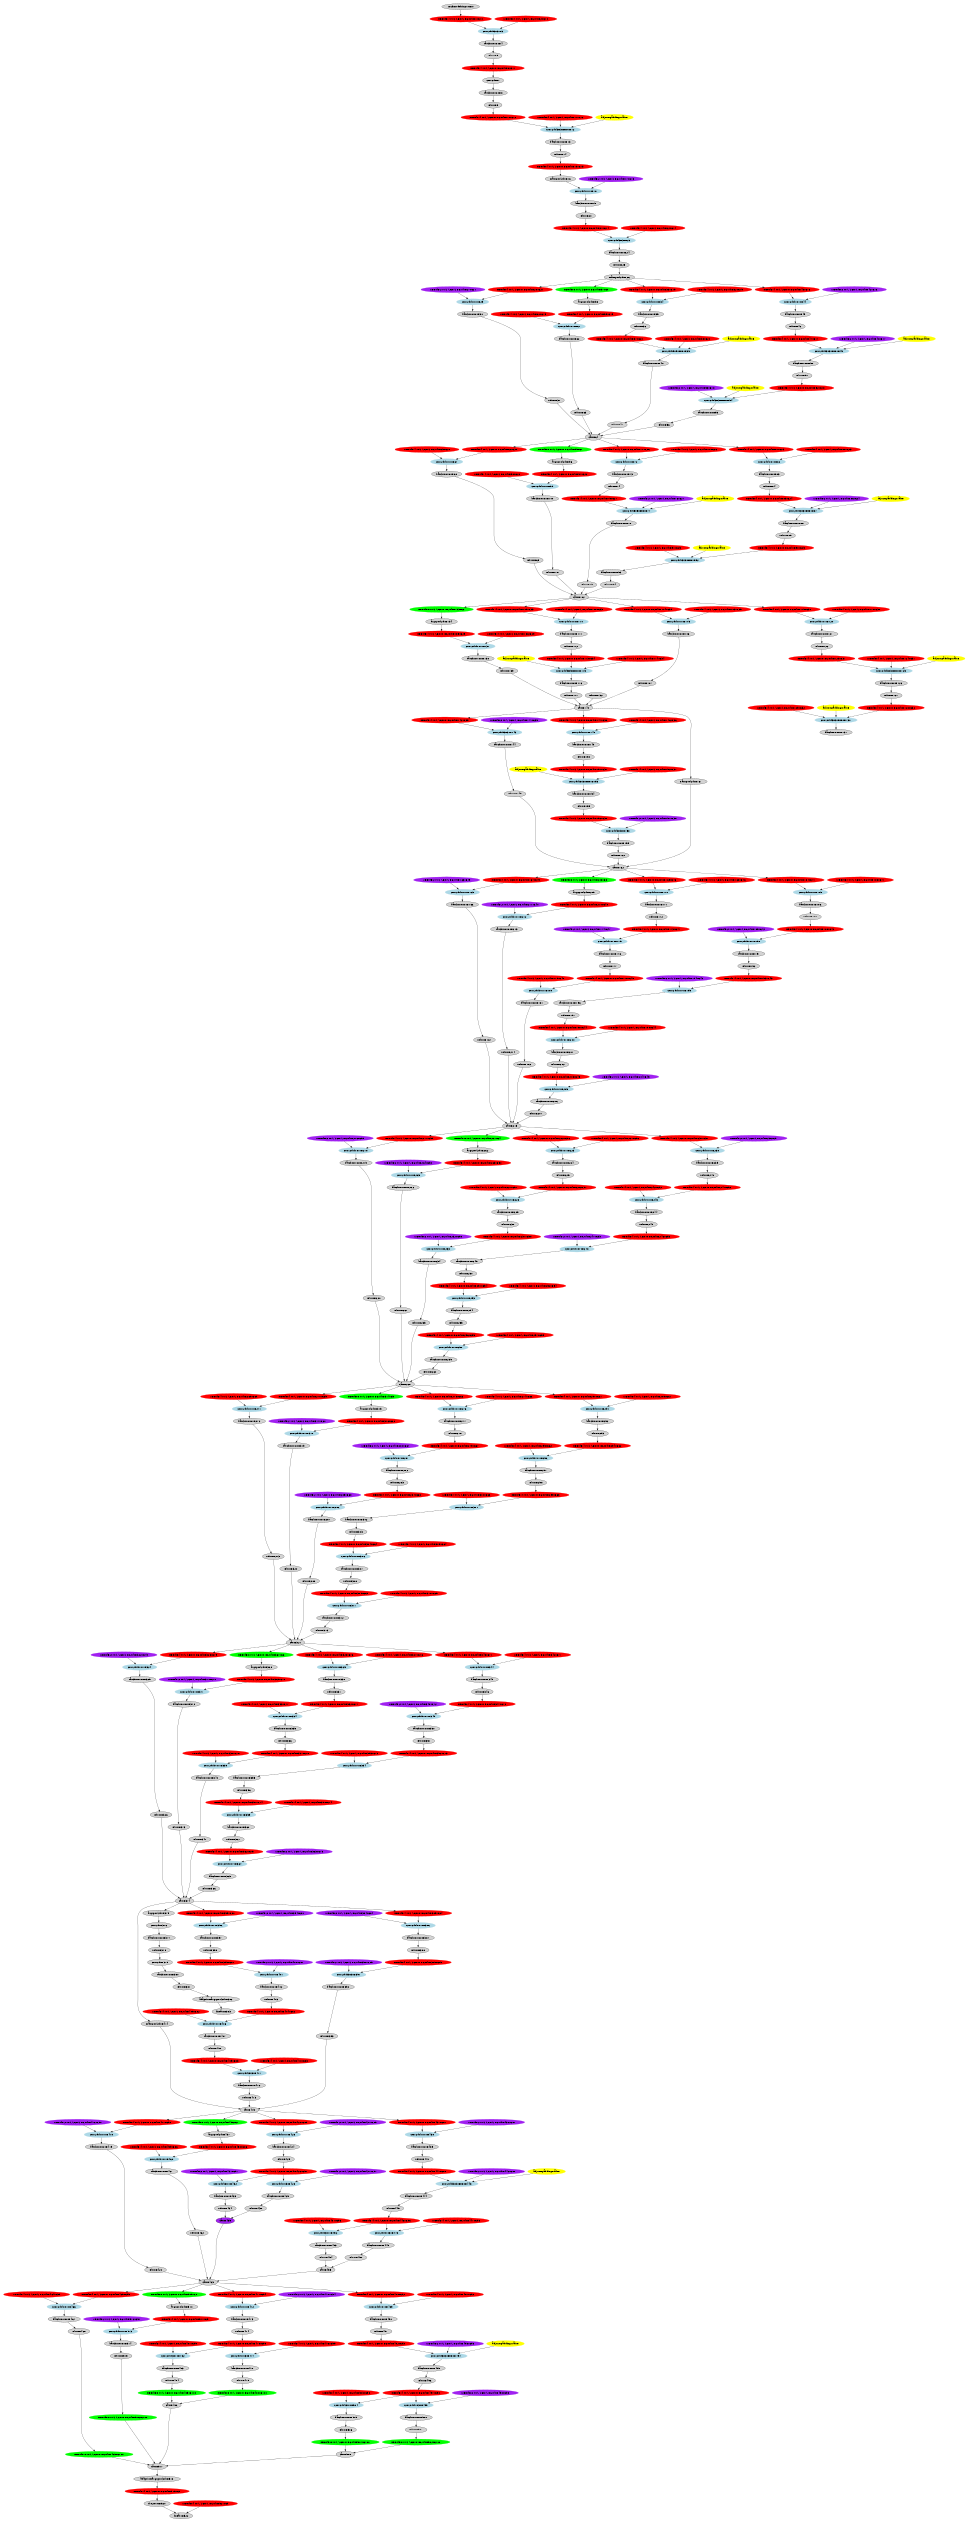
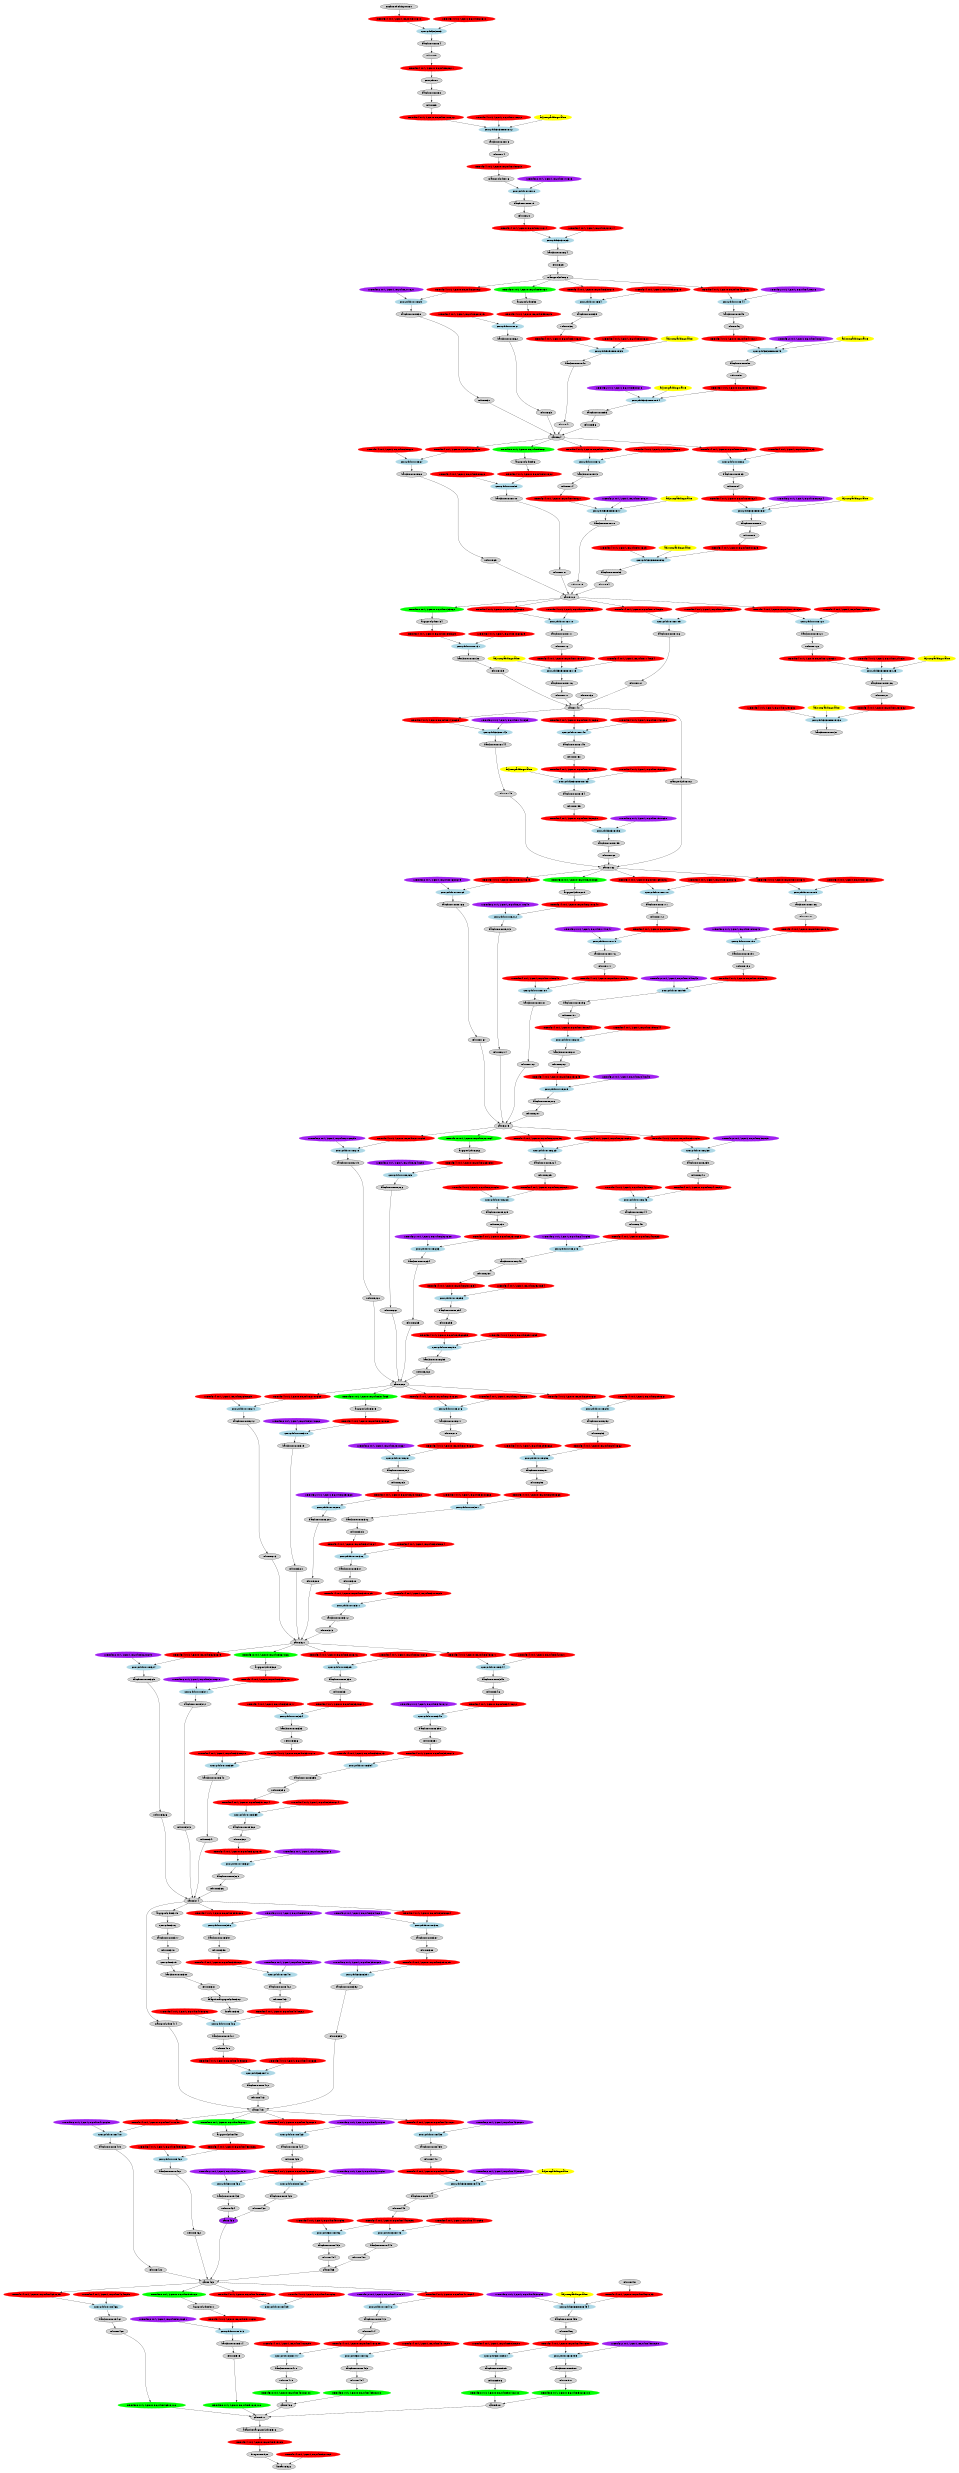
(381, 2319) -> none
